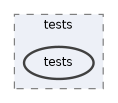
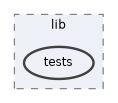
(59, 26) -> (59, 26)
